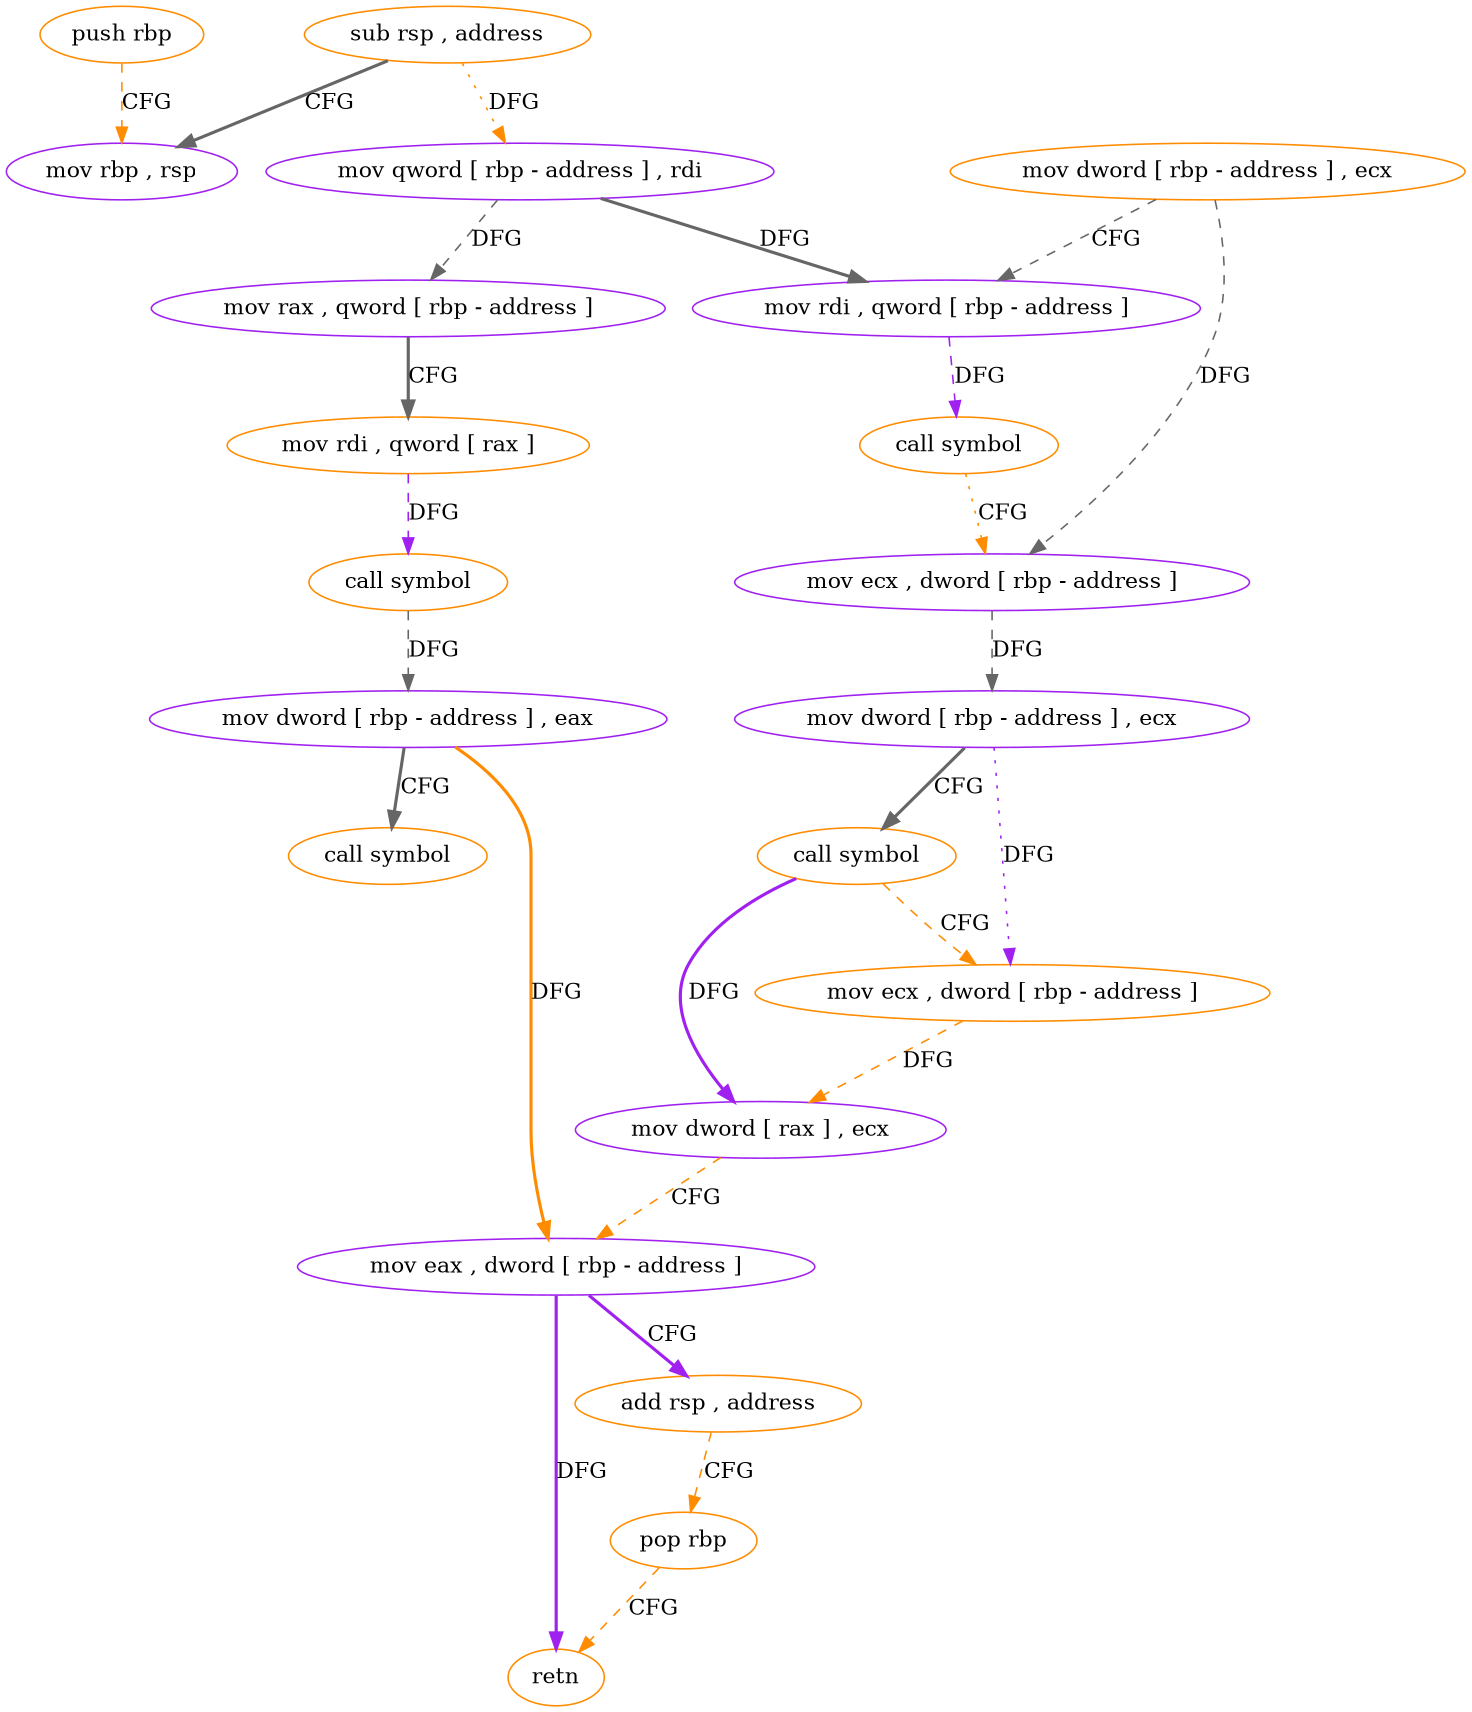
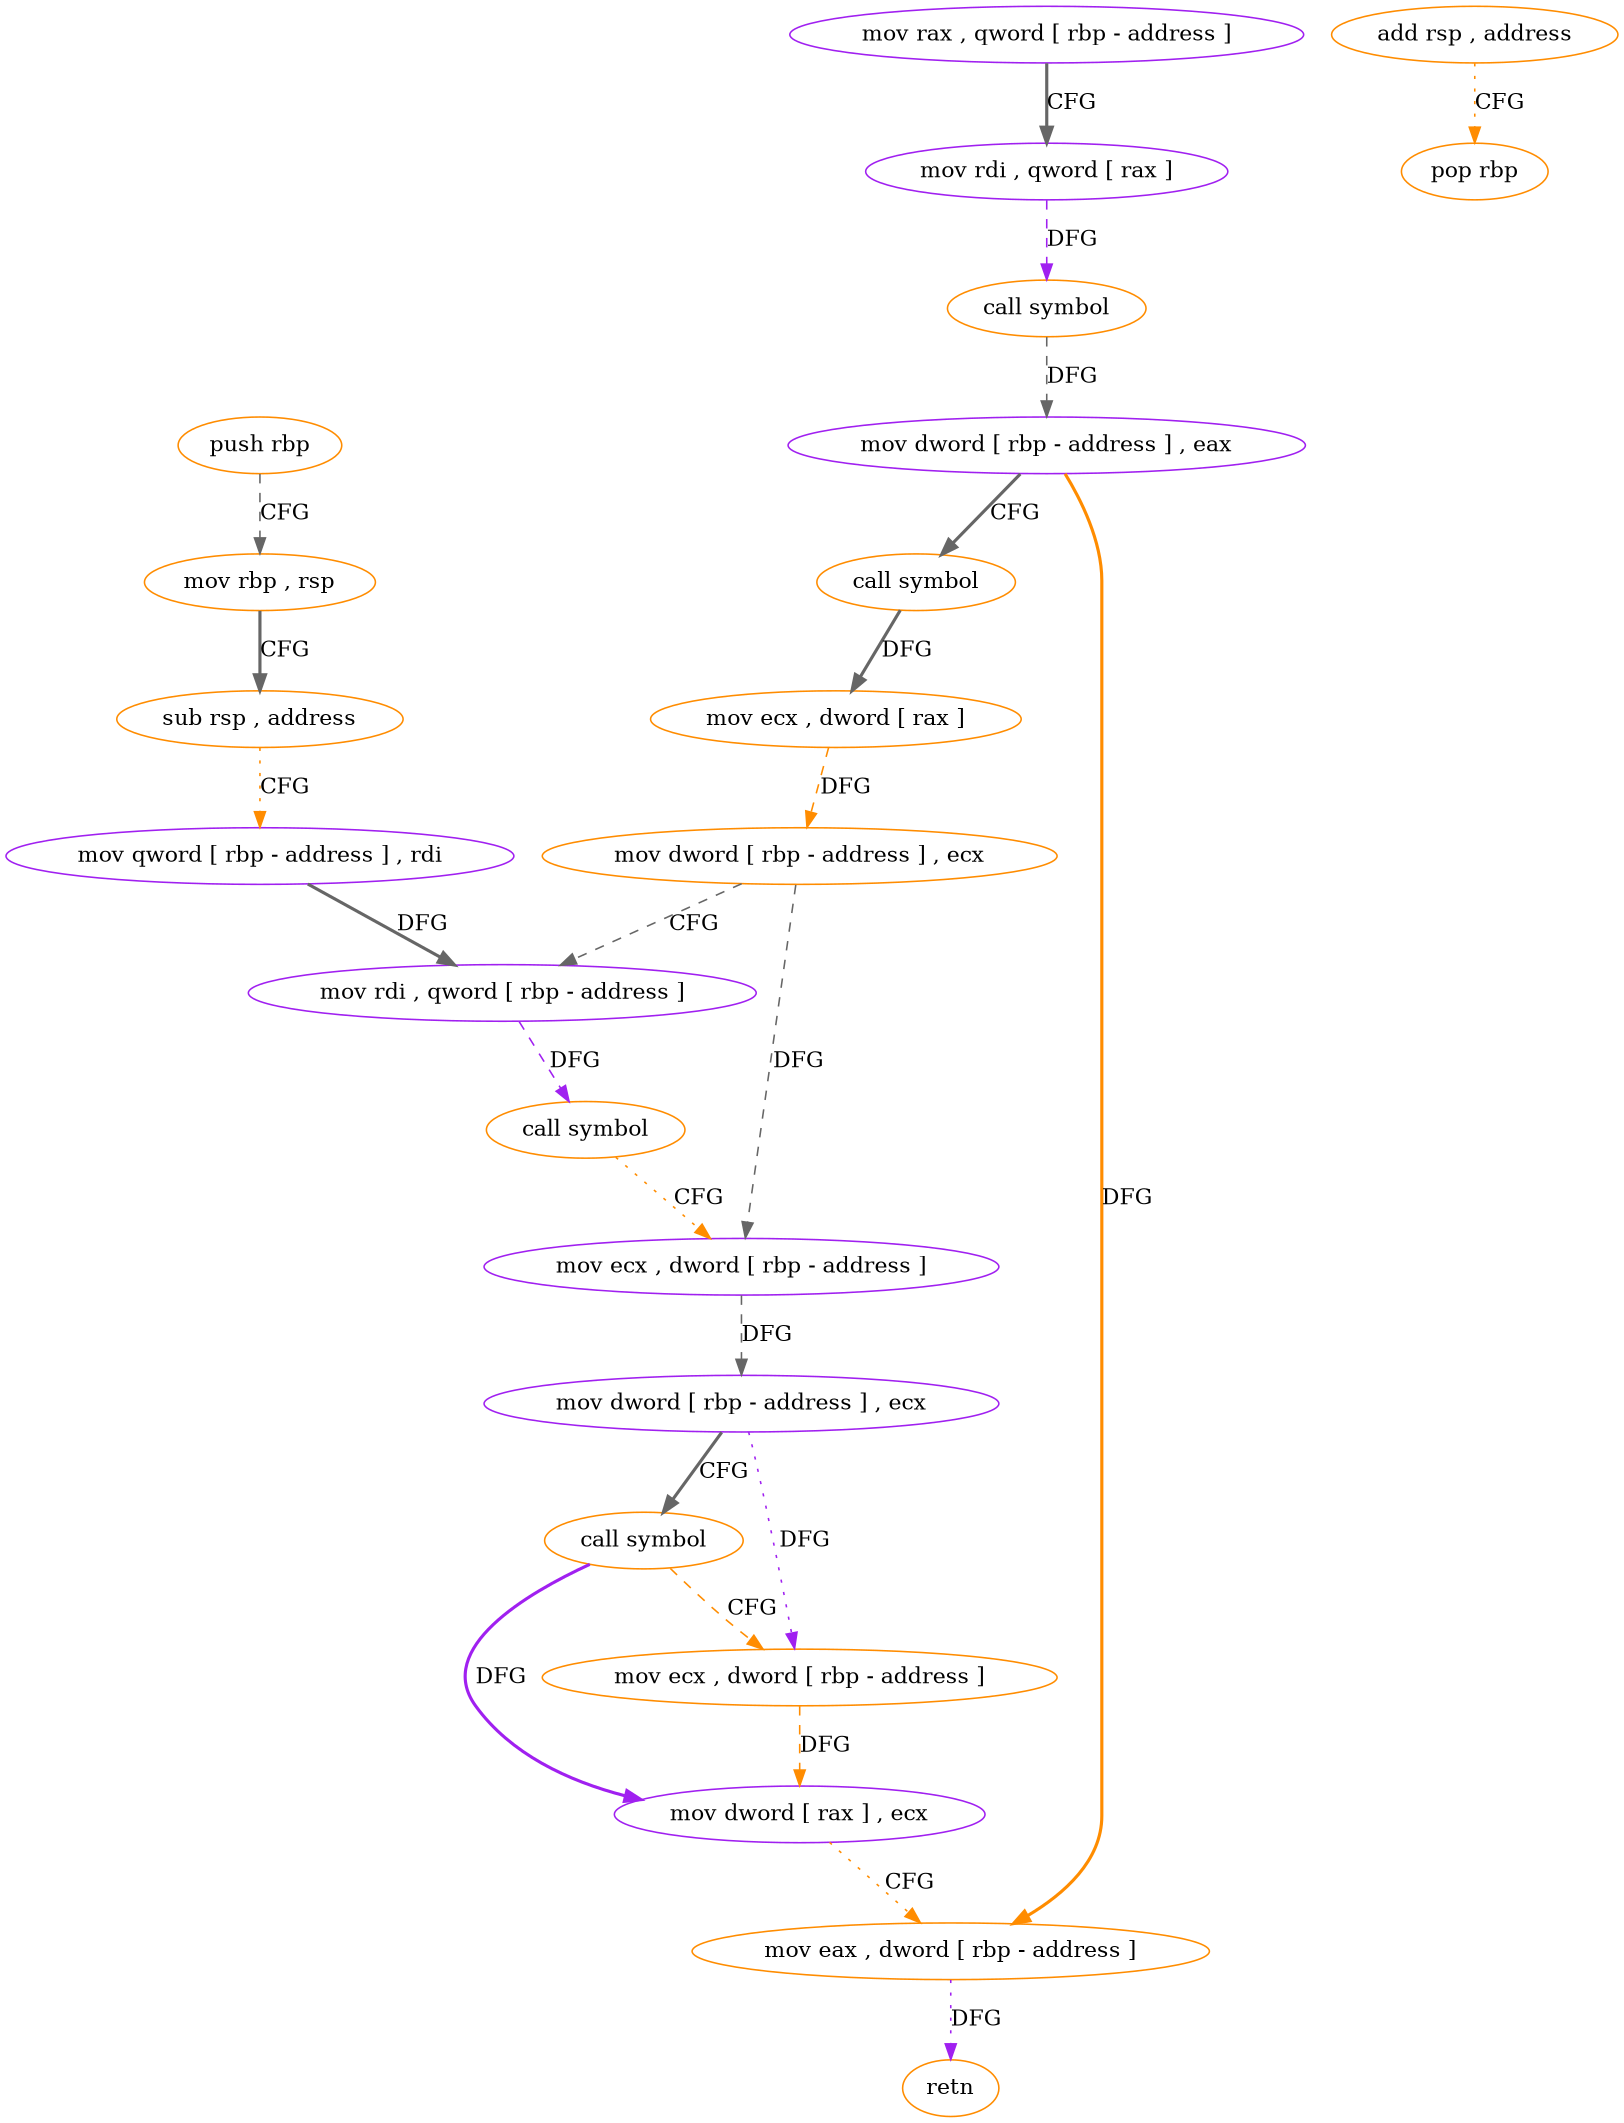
(122, 95) -> (260, 506)
(291, 101) -> (260, 643)
(514, 103) -> (285, 788)
(122, 172) -> (260, 582)
(469, 234) -> none
(408, 445) -> (1047, 172)
none -> (836, 719)
(665, 1194) -> (869, 1877)
(556, 1267) -> (951, 1951)
(632, 1331) -> none
(556, 1464) -> (951, 2012)
(703, 1464) -> (1475, 95)
(625, 1604) -> none
